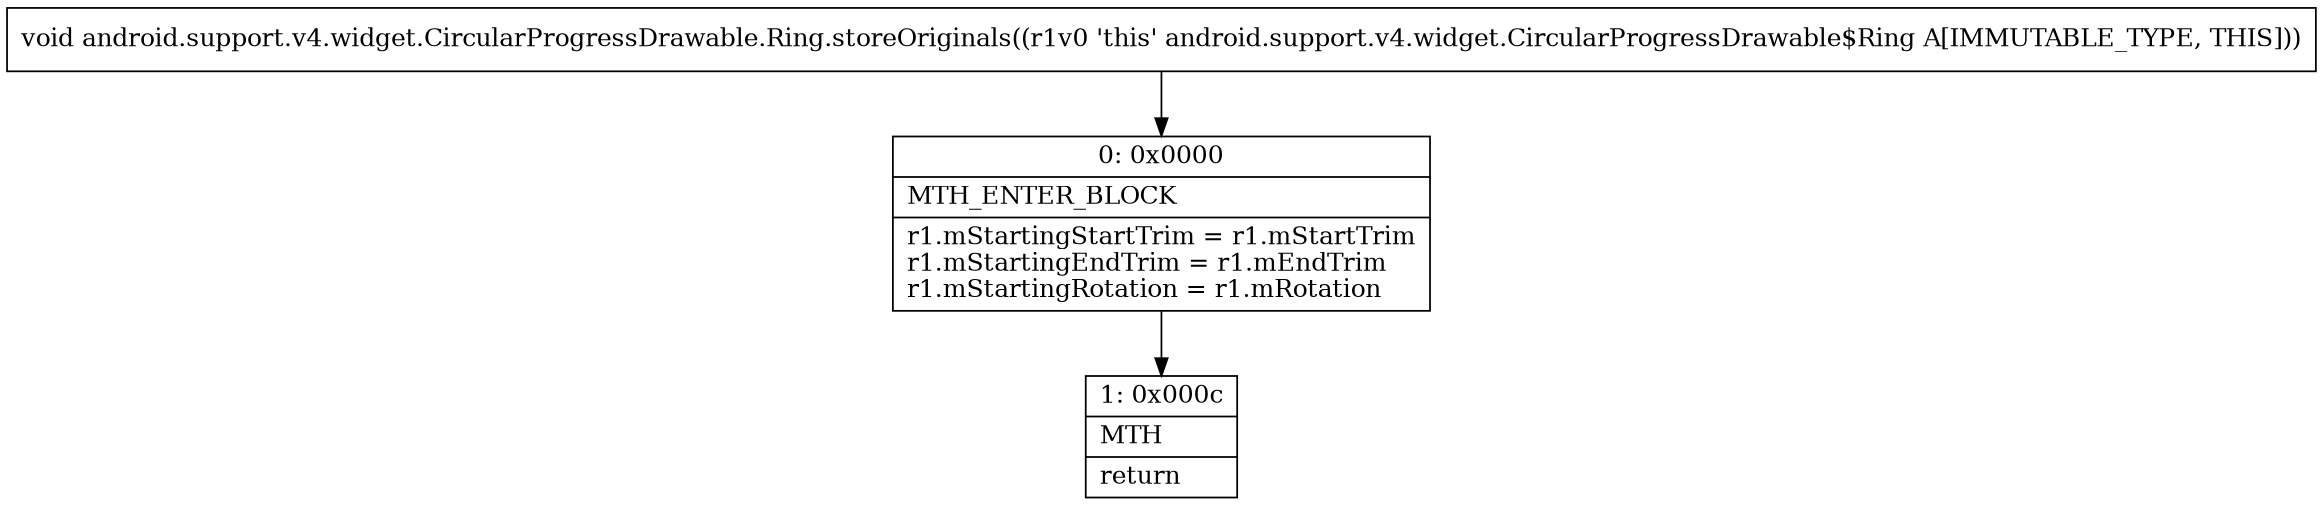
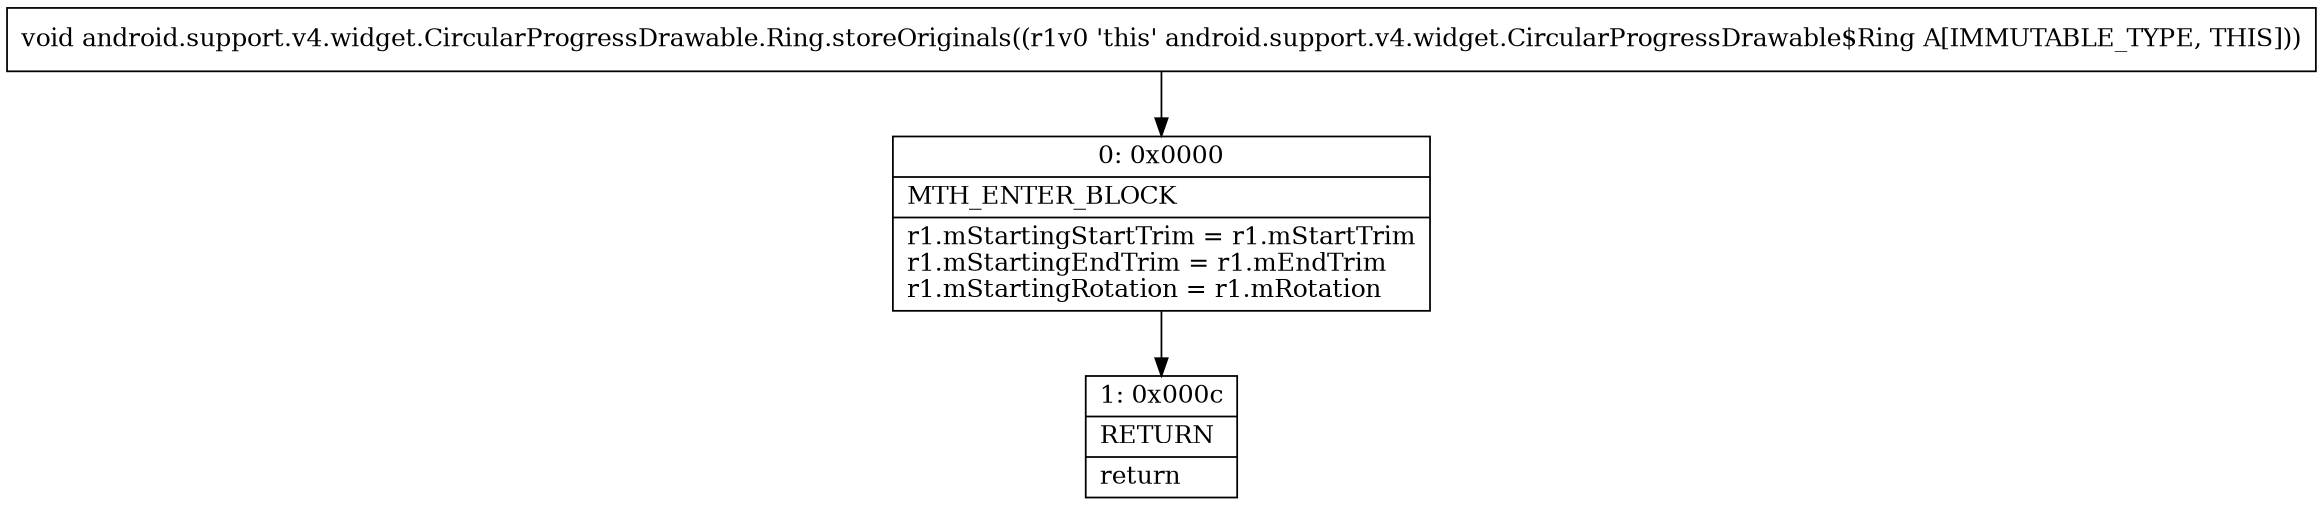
(1132, 436) -> (1157, 436)
